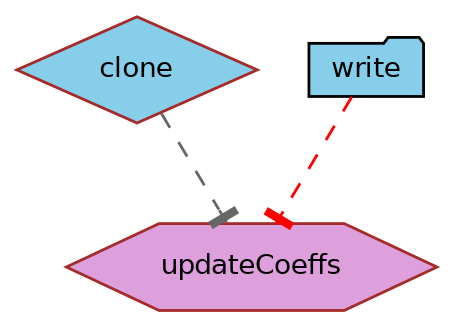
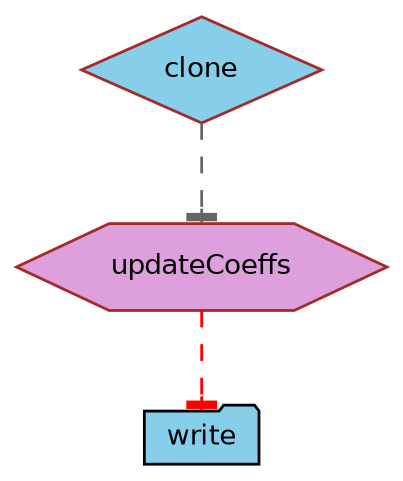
(318, 154) -> (202, 353)
